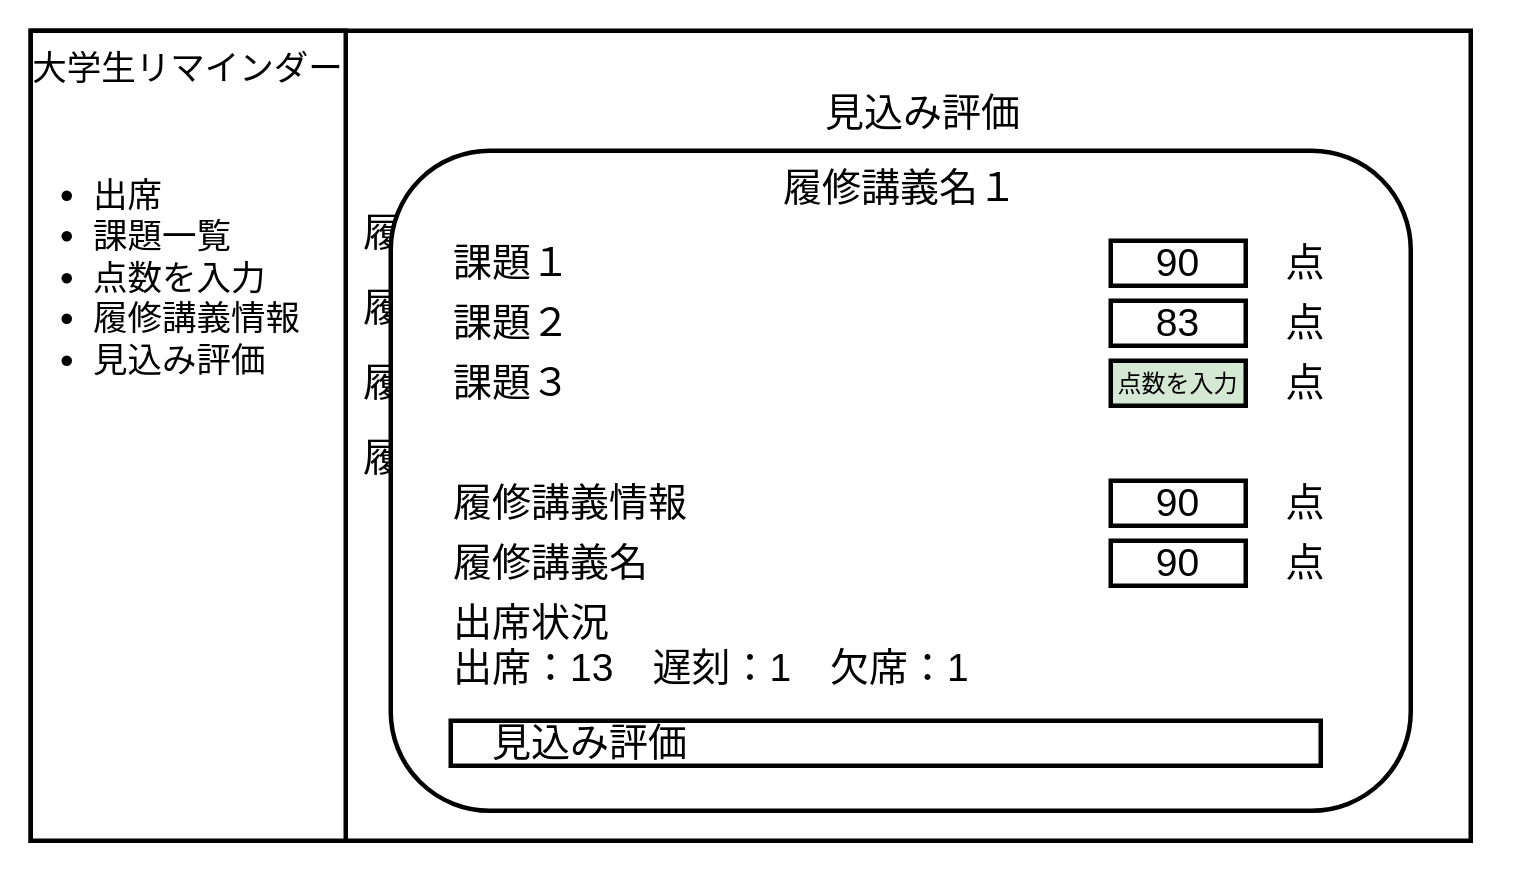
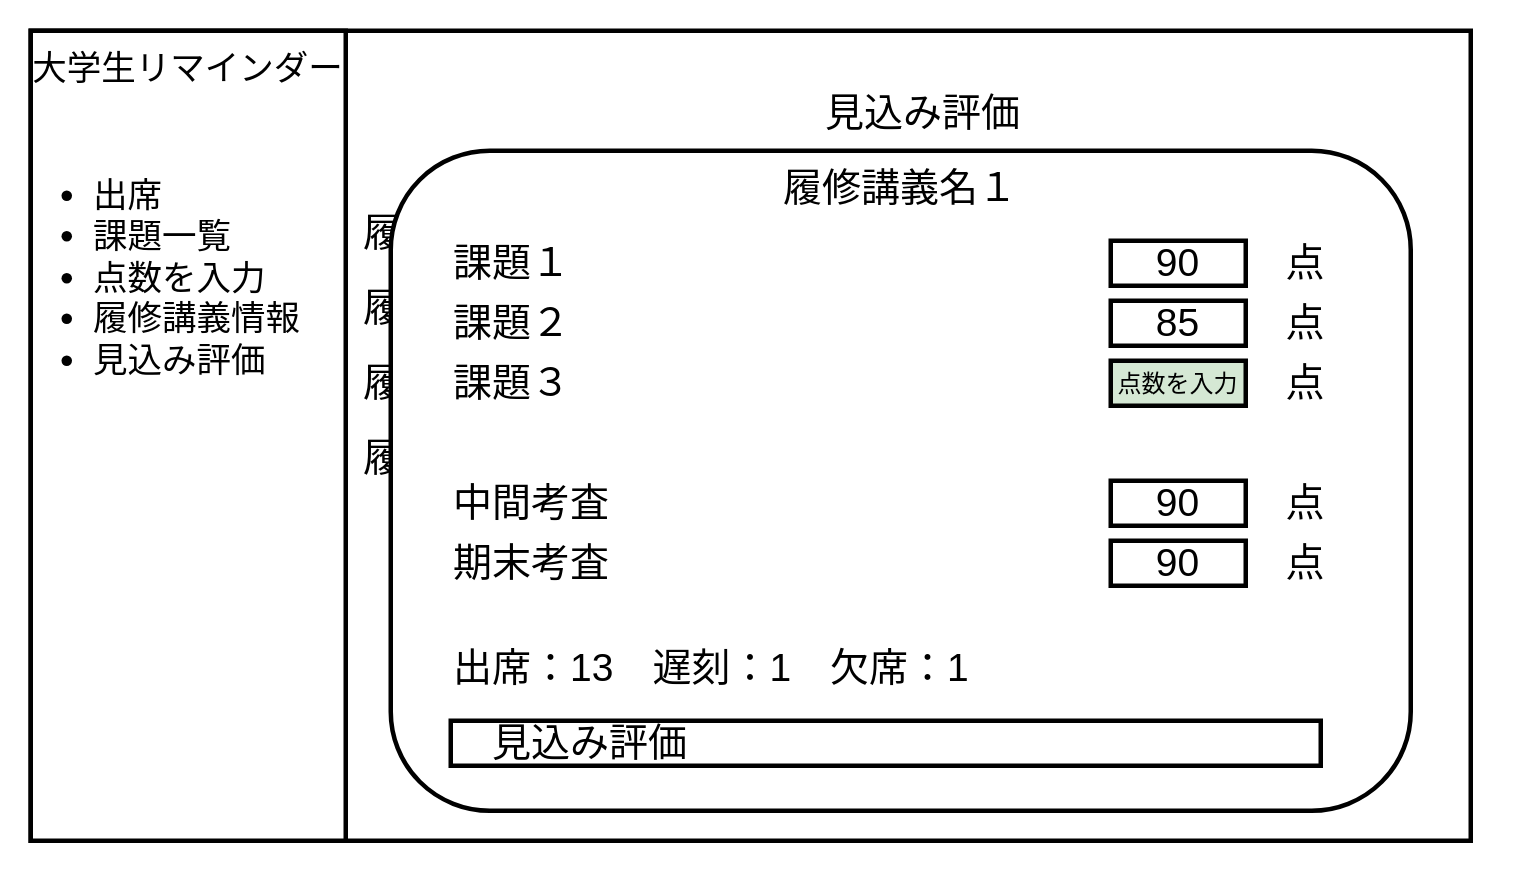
(1178, 323) -> (1178, 323)
(571, 503) -> (532, 503)
(551, 563) -> (532, 563)
(901, 623) -> none
